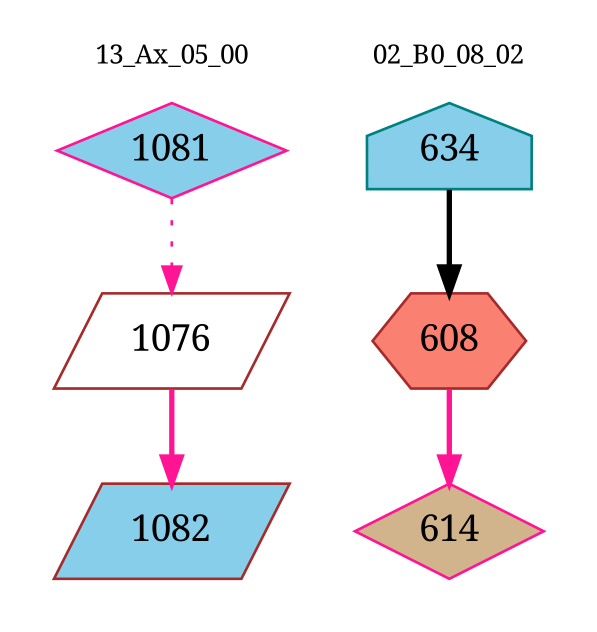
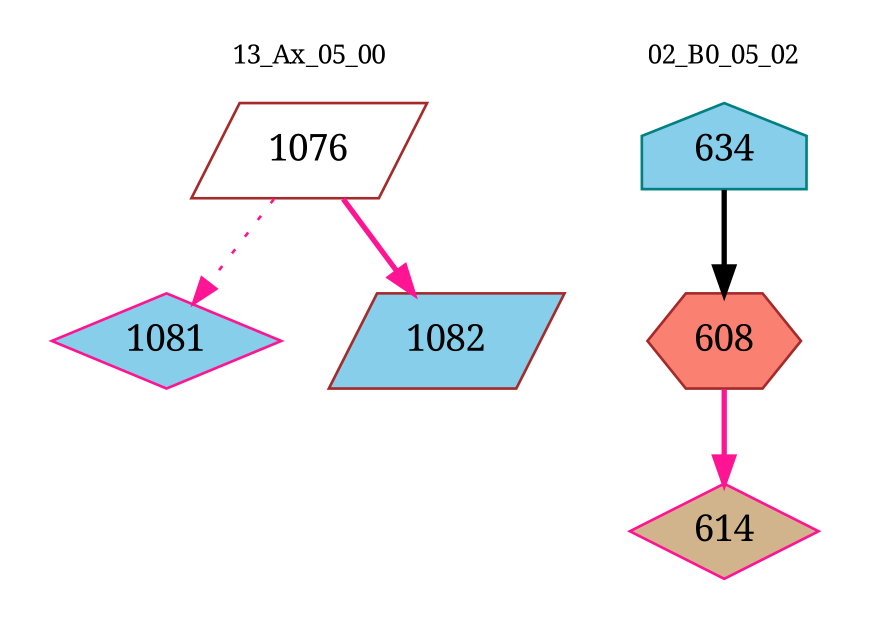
(449, 57) -> (724, 57)
(172, 233) -> (242, 241)
